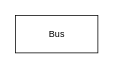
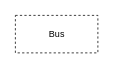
(57, 34) -> (57, 34)
